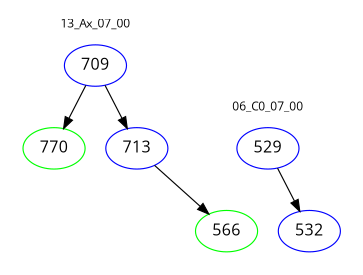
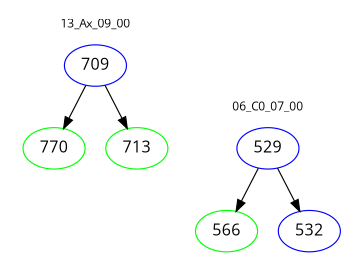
(95, 25) -> (95, 25)
(137, 148) -> (137, 148)
(177, 186) -> (250, 185)
